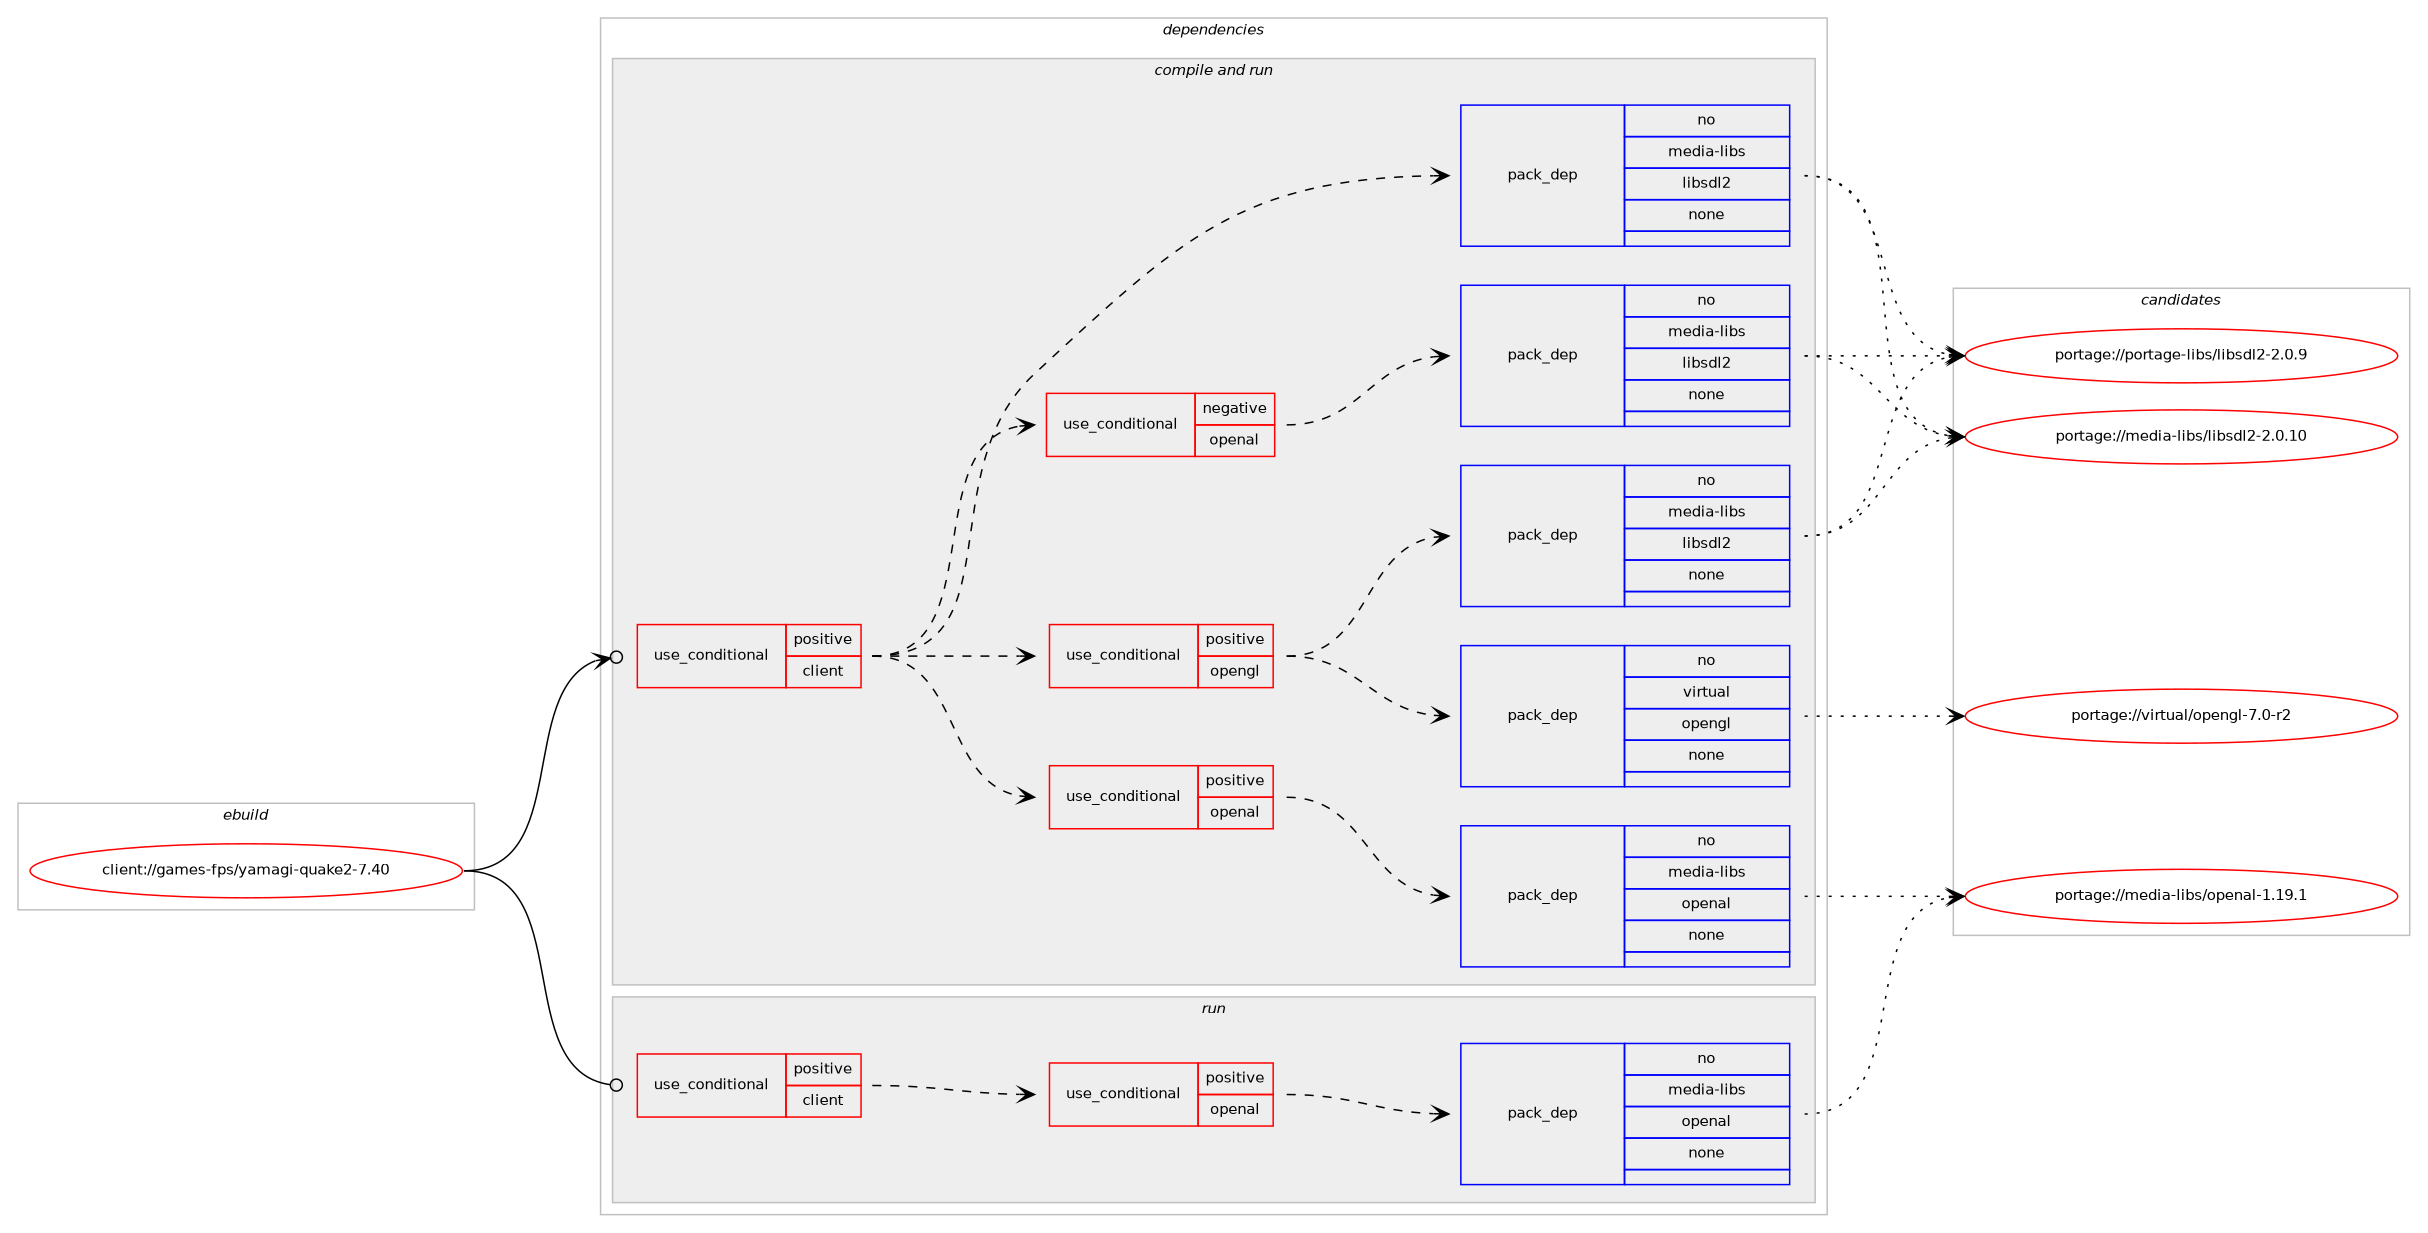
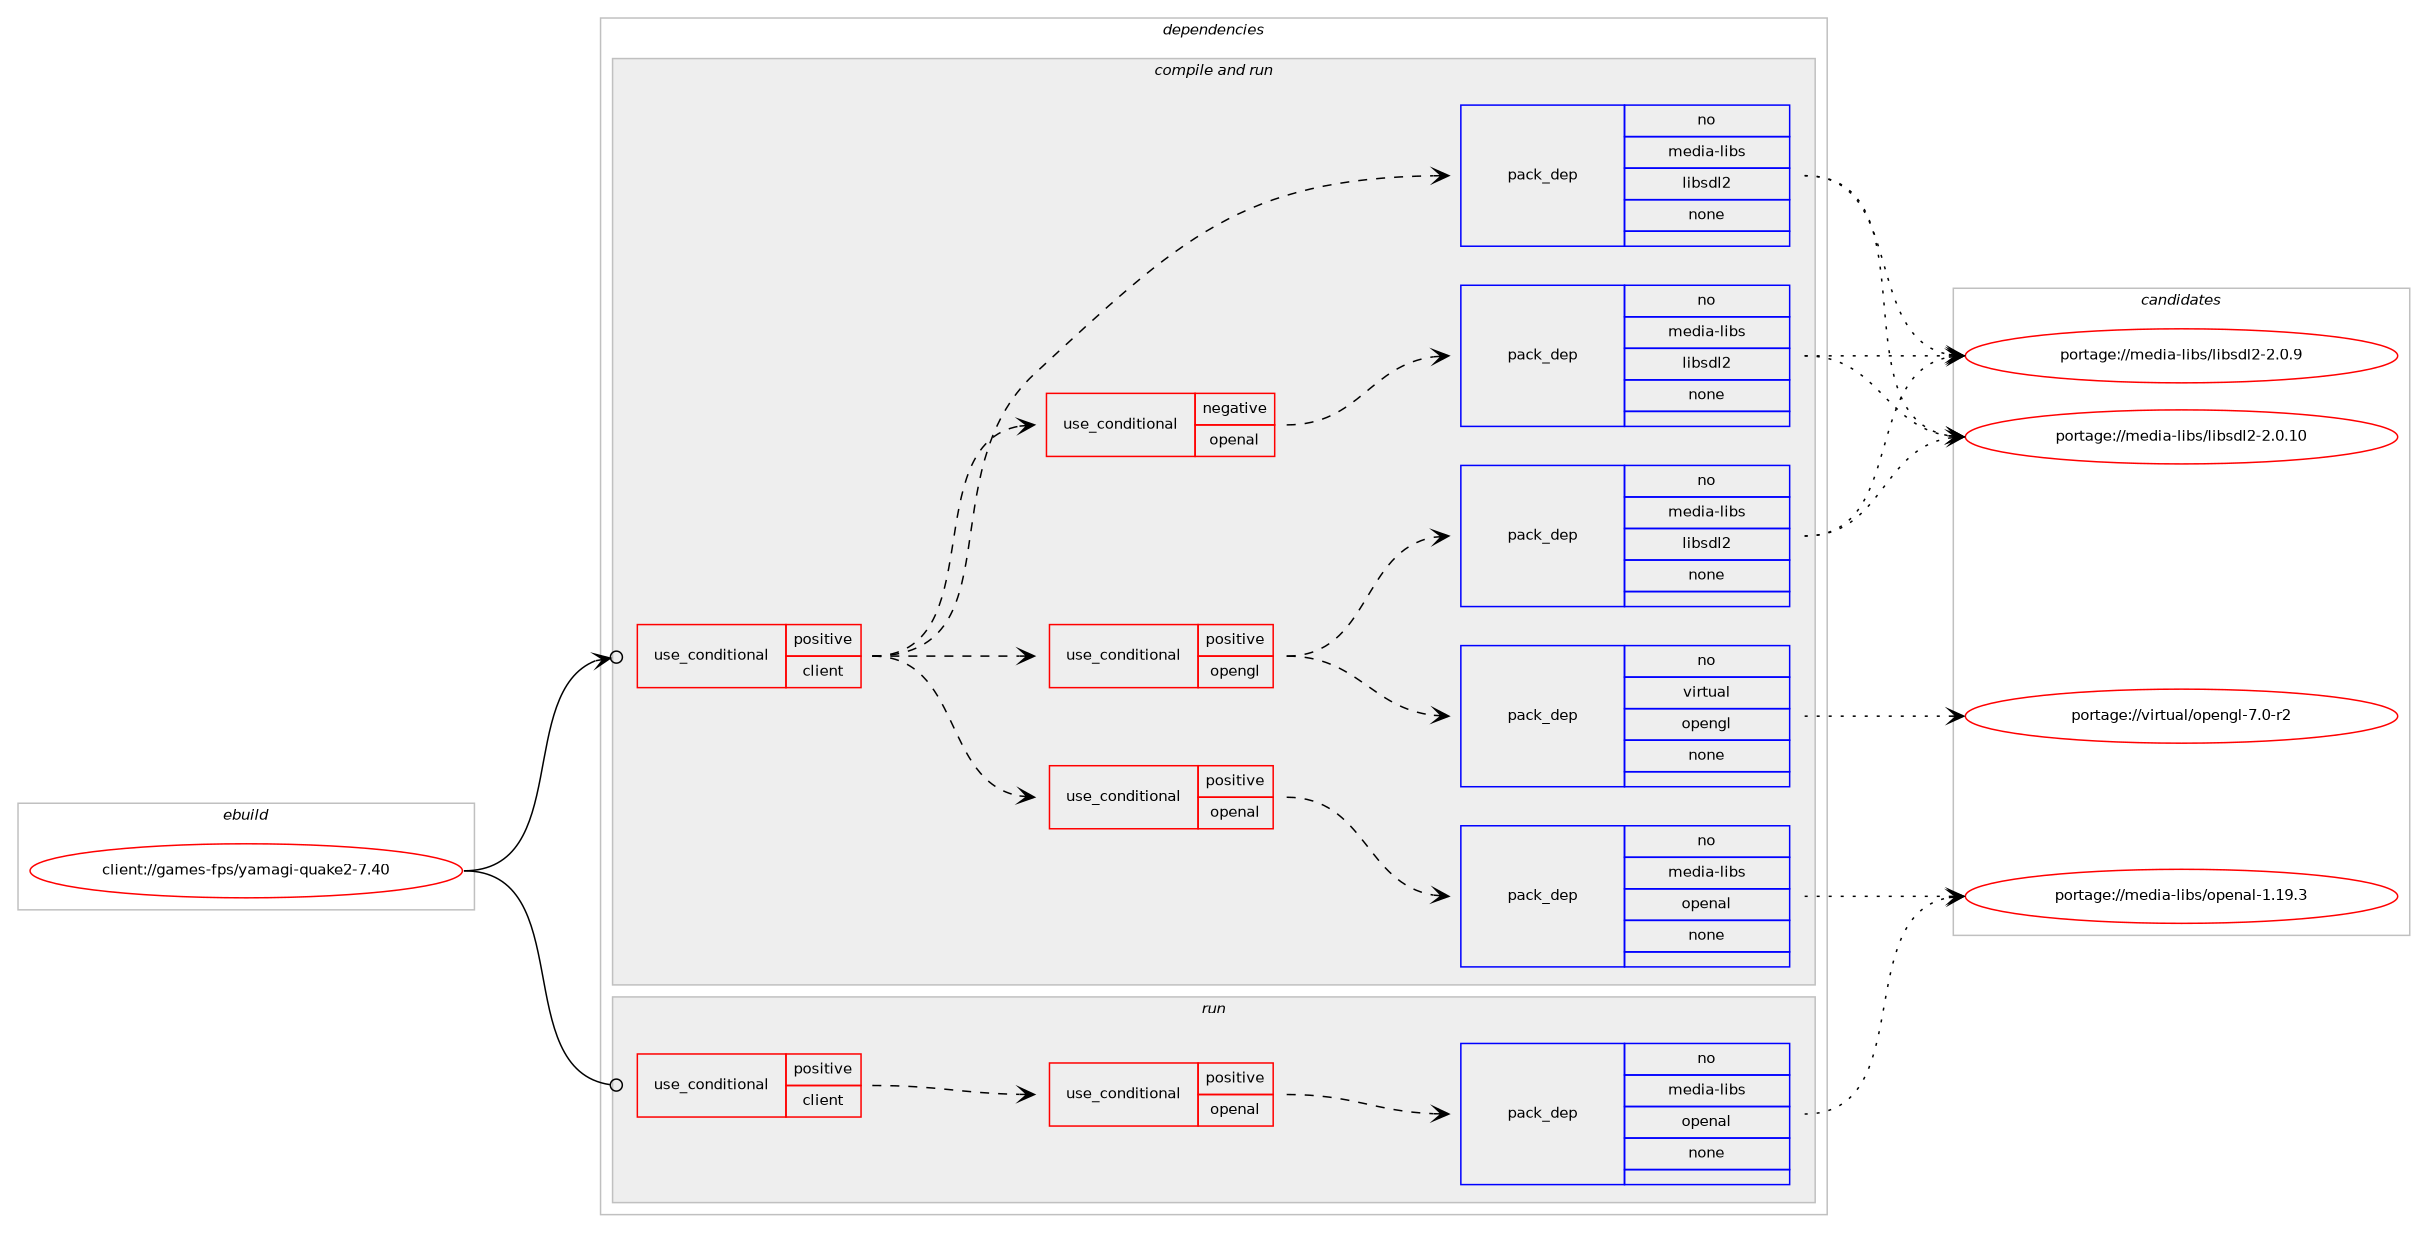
(2182, 356) -> (2182, 356)
(2182, 896) -> (2182, 896)
